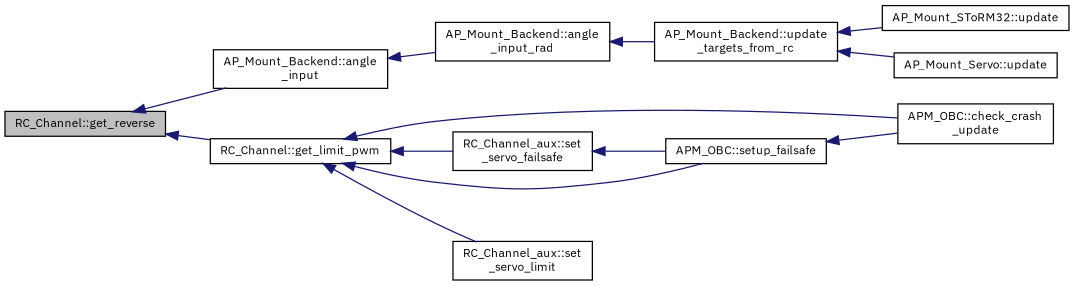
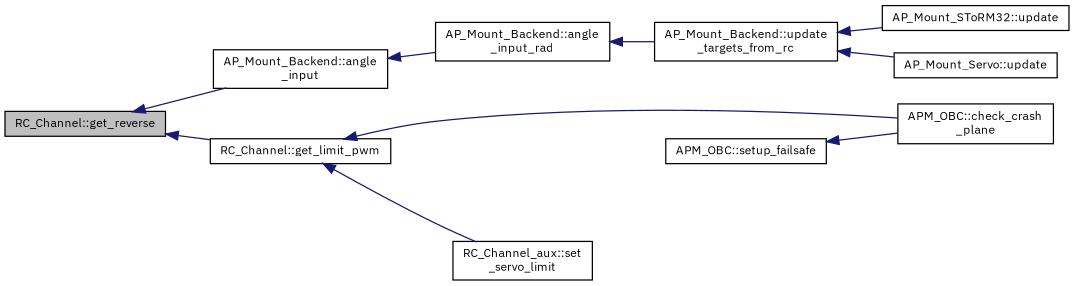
(976, 124) -> (976, 124)
(523, 151) -> none
(529, 189) -> none
